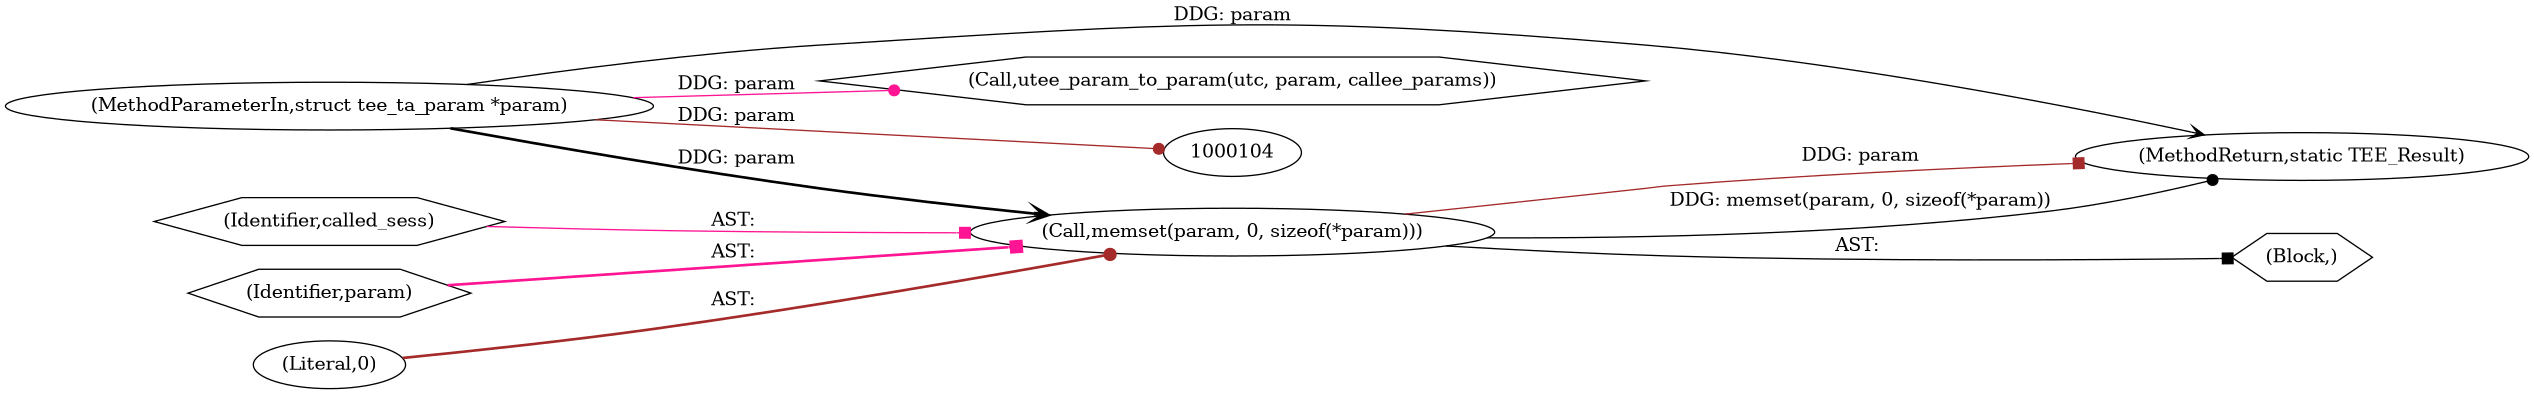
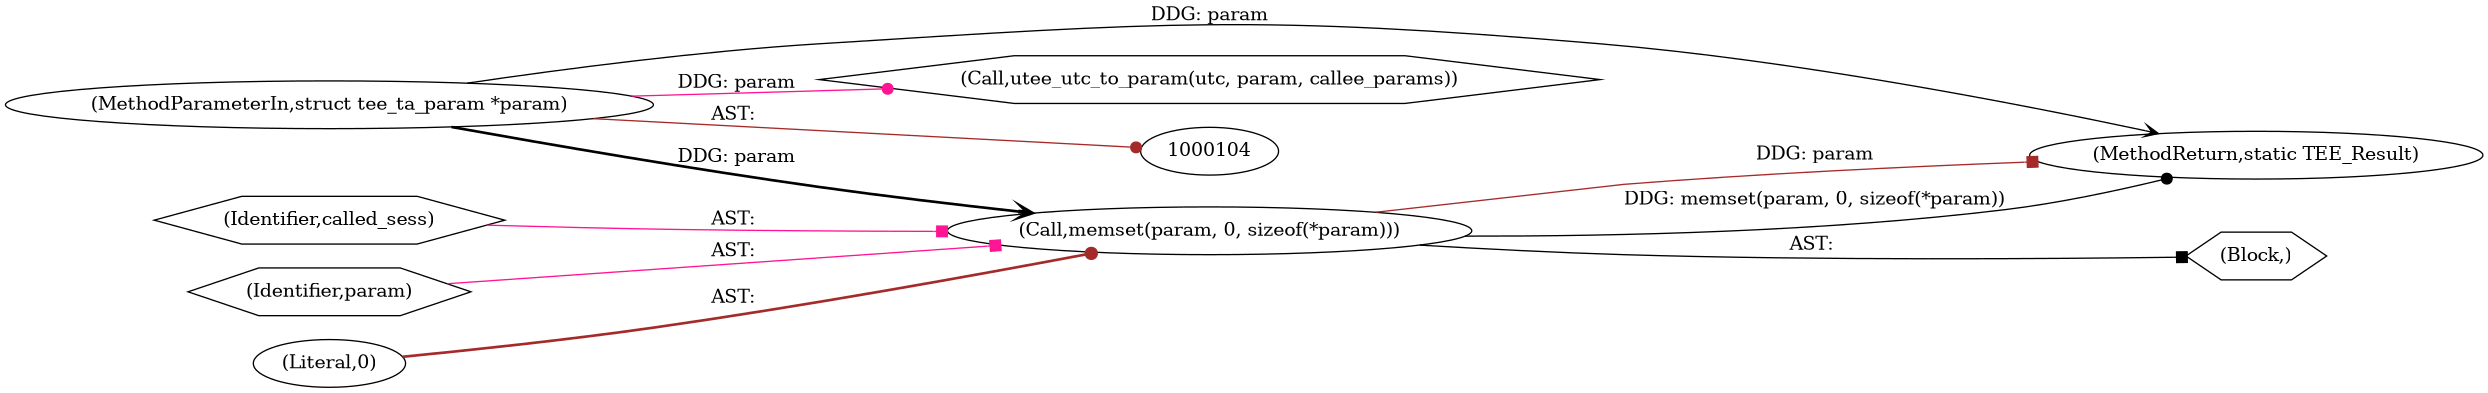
(1232, 81) -> (1210, 80)
(736, 116) -> (736, 115)
(728, 266) -> (717, 265)
